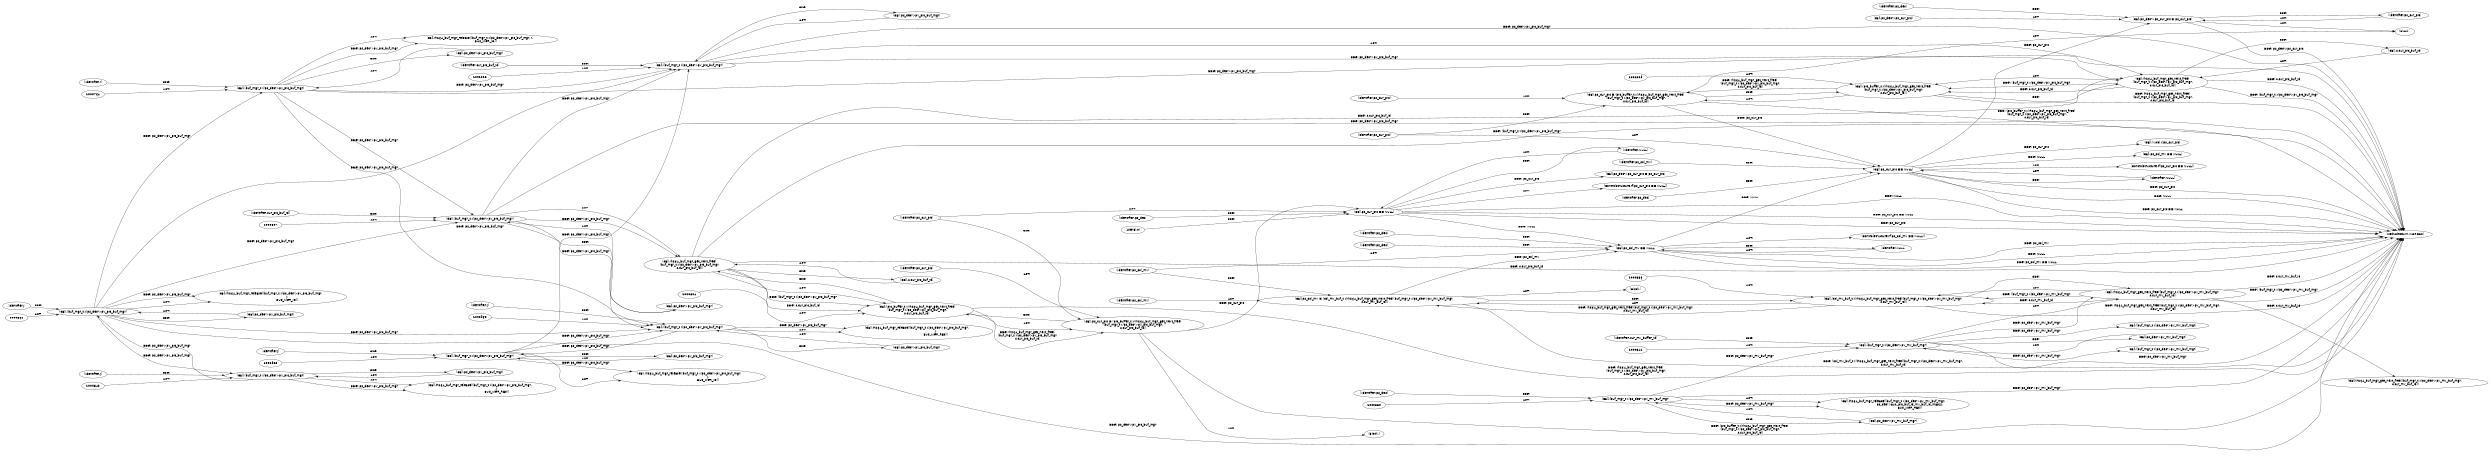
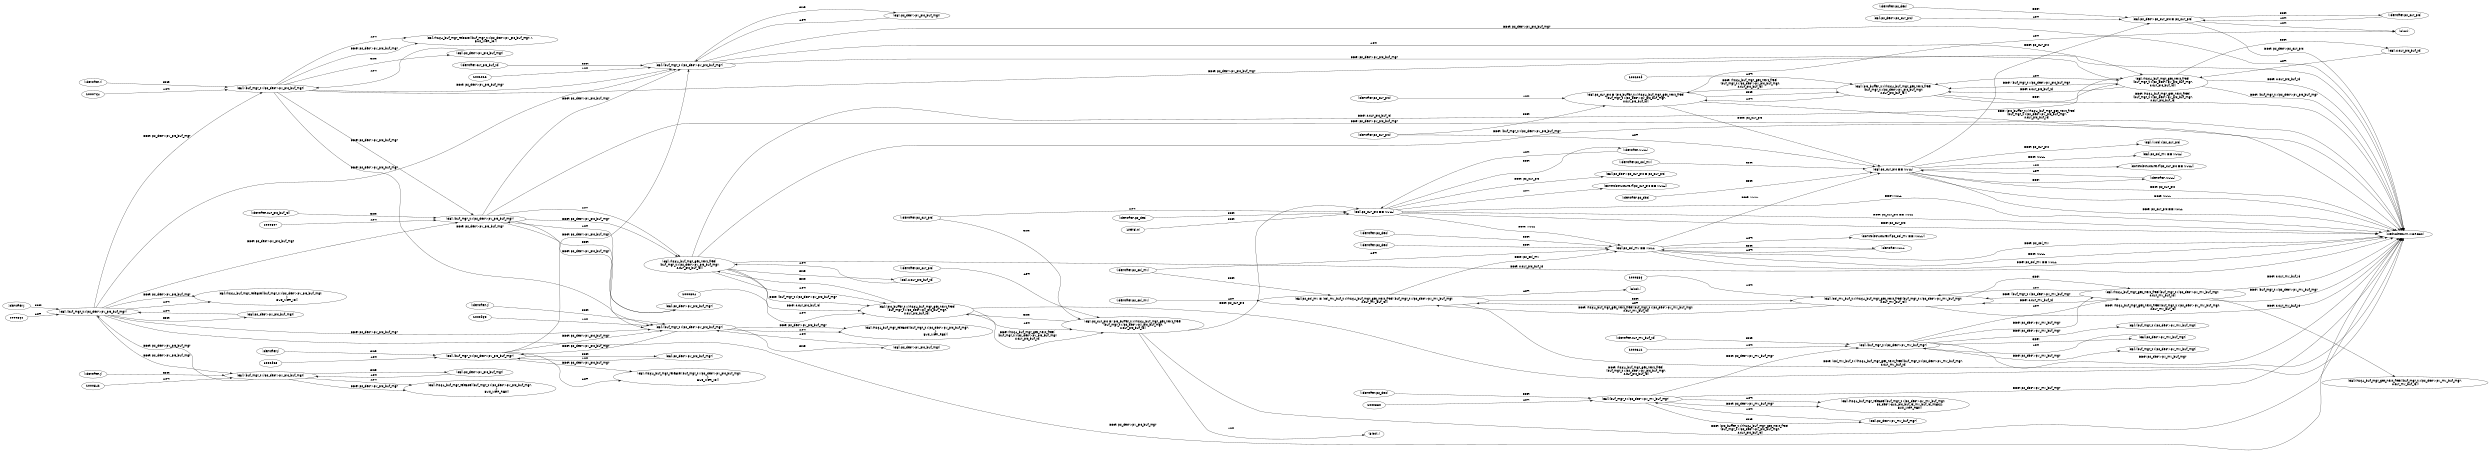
(1636, 338) -> (1636, 338)
